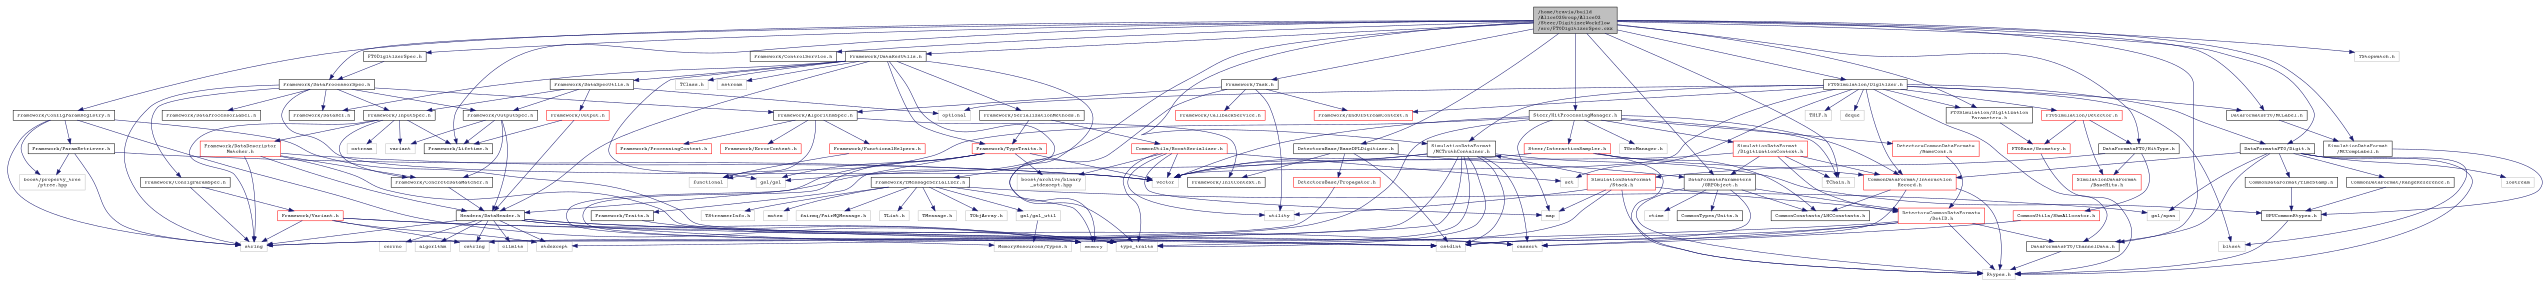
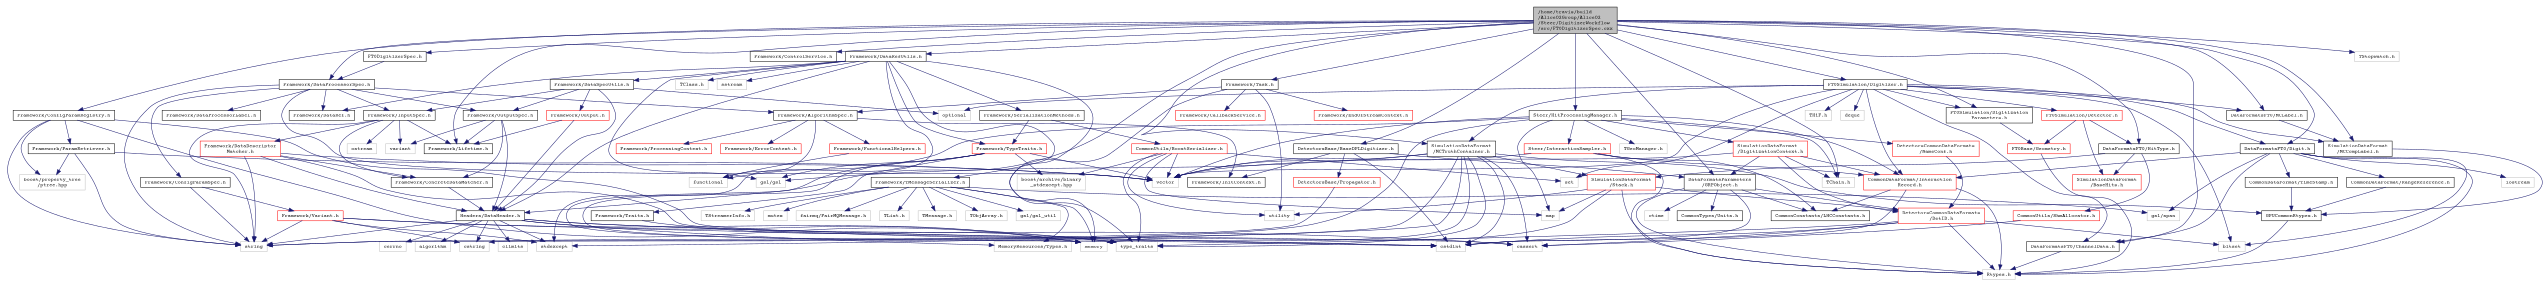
(1621, 100) -> (2198, 110)
none -> (569, 146)
(1567, 170) -> (1538, 165)
none -> (738, 186)
(1036, 229) -> (1028, 199)
(2011, 232) -> (2105, 233)
